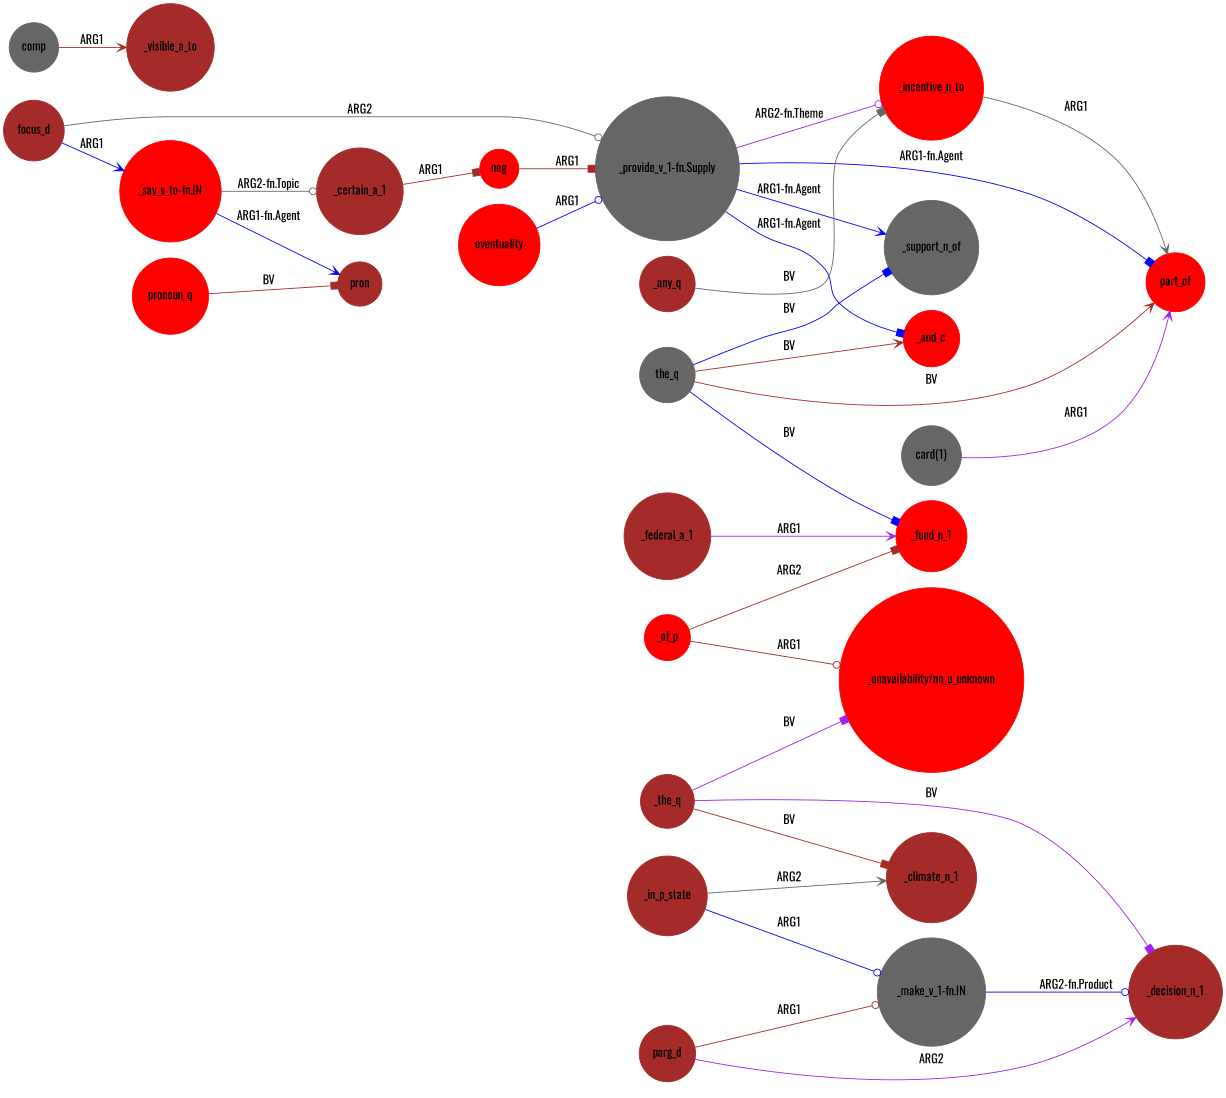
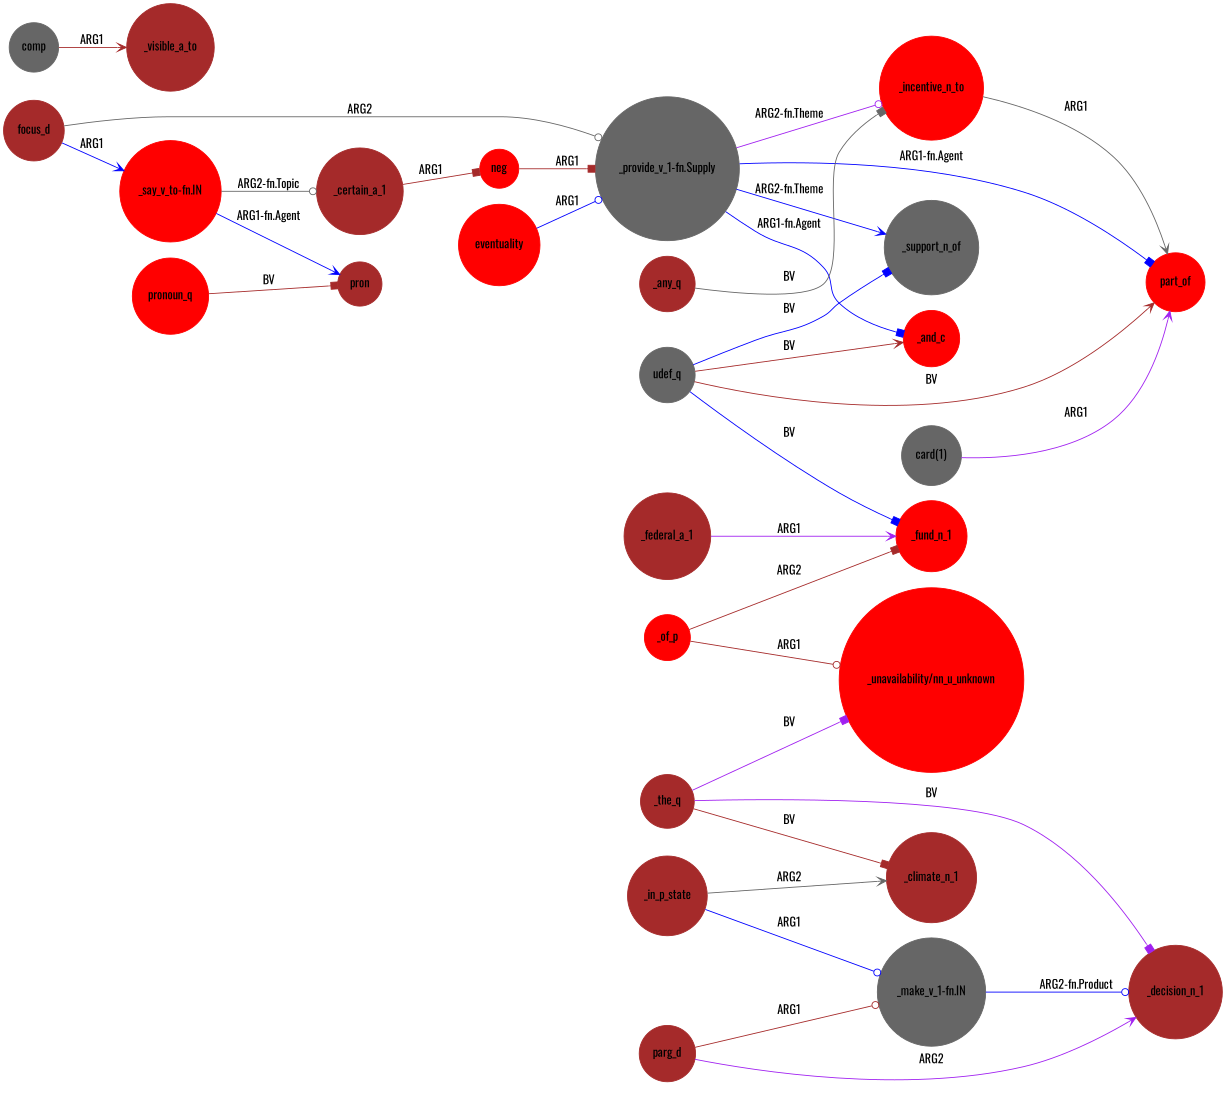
(789, 190) -> (789, 190)
(667, 375) -> (667, 375)
